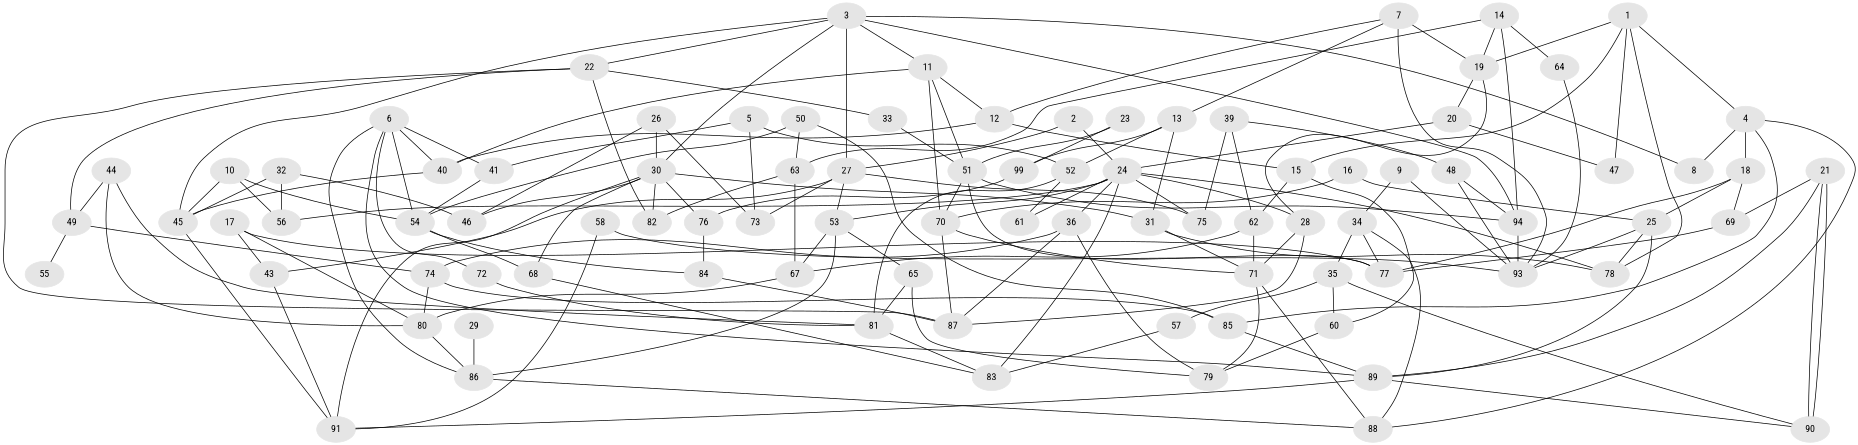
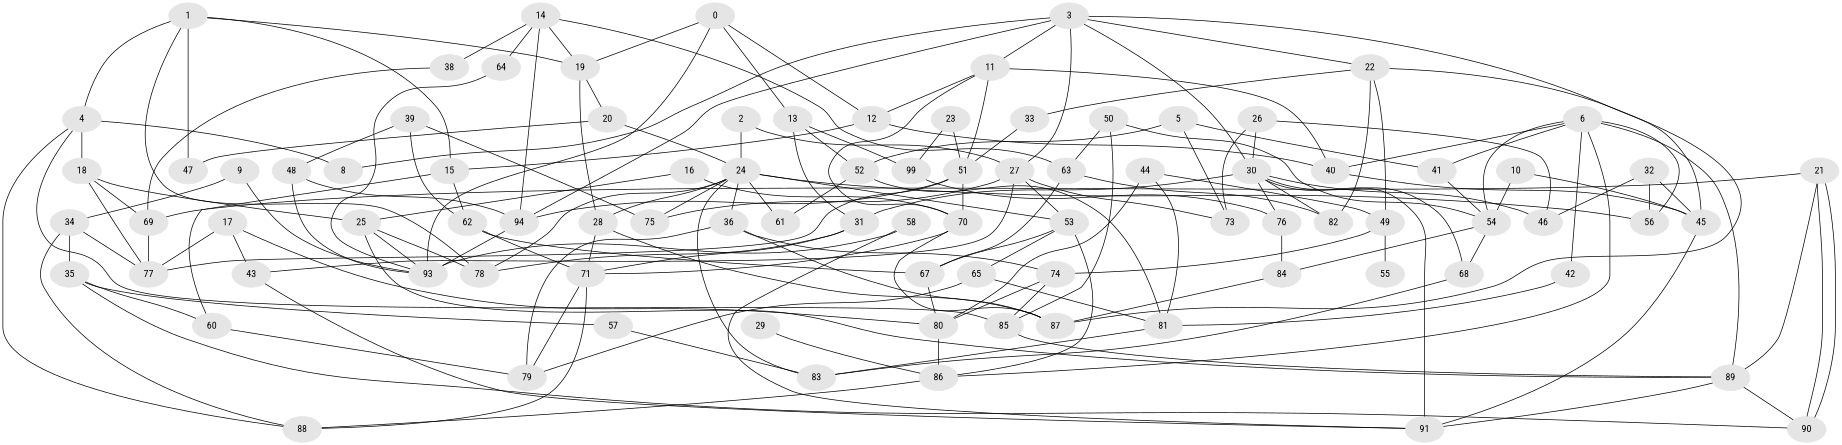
(1399, 16) -> (715, 16)
none -> (450, 67)
(259, 200) -> (1672, 154)
(482, 274) -> (1570, 274)
